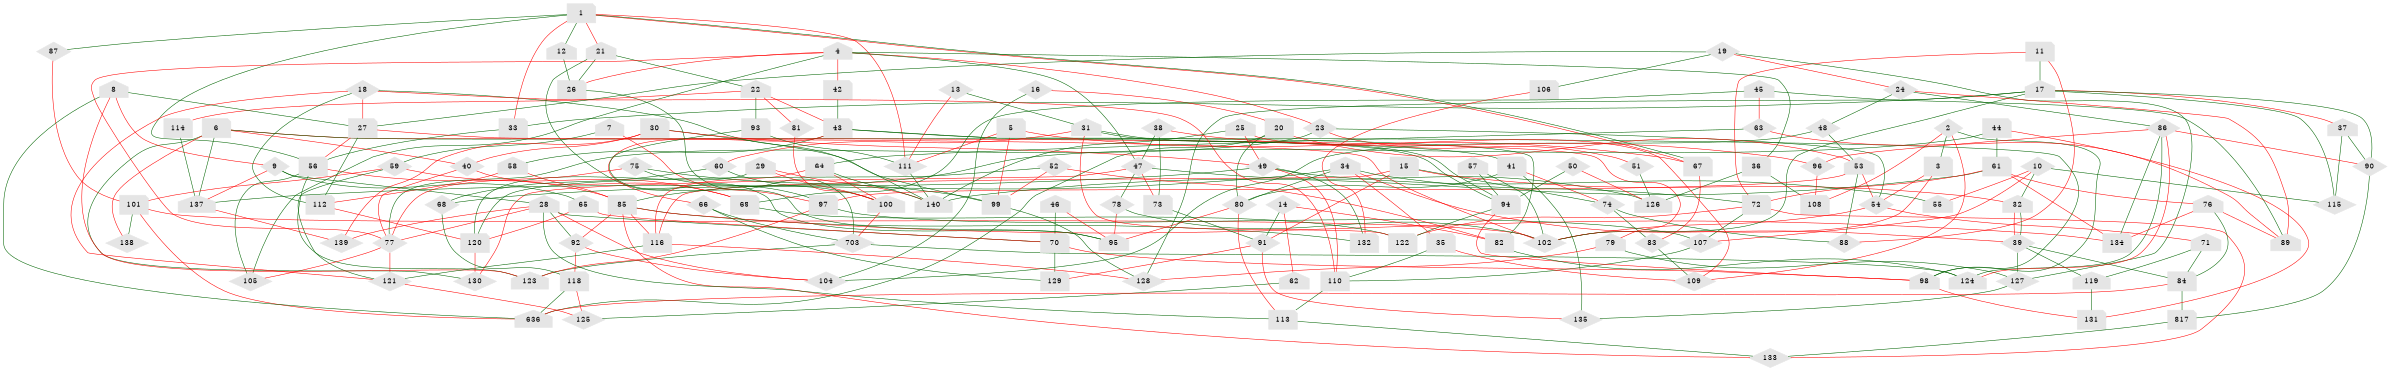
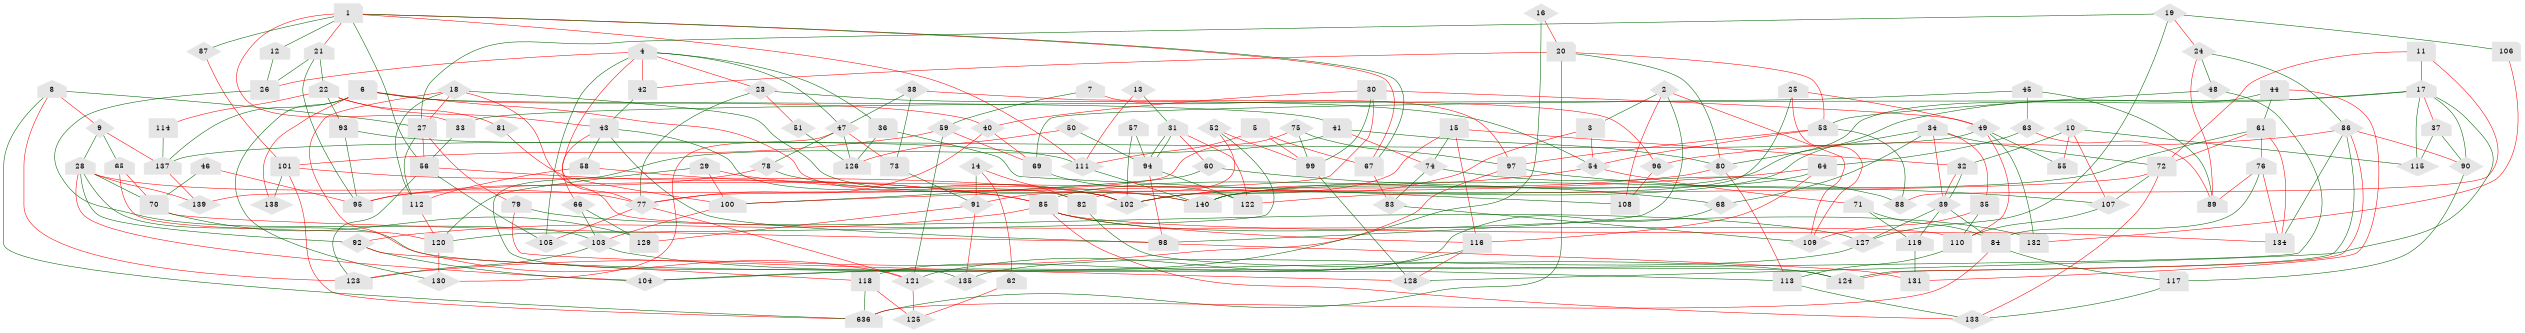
none -> (1102, 63)
(853, 243) -> (599, 243)
(690, 269) -> (443, 264)
(975, 302) -> (961, 303)
(2182, 320) -> (2174, 281)
